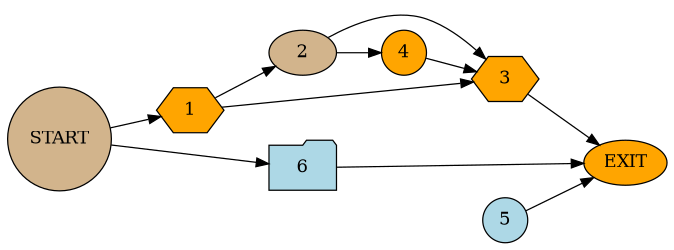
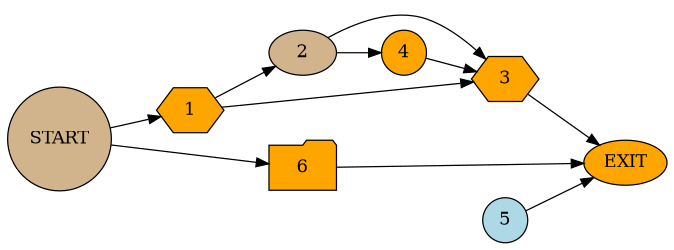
(303, 168) -> (303, 168)
